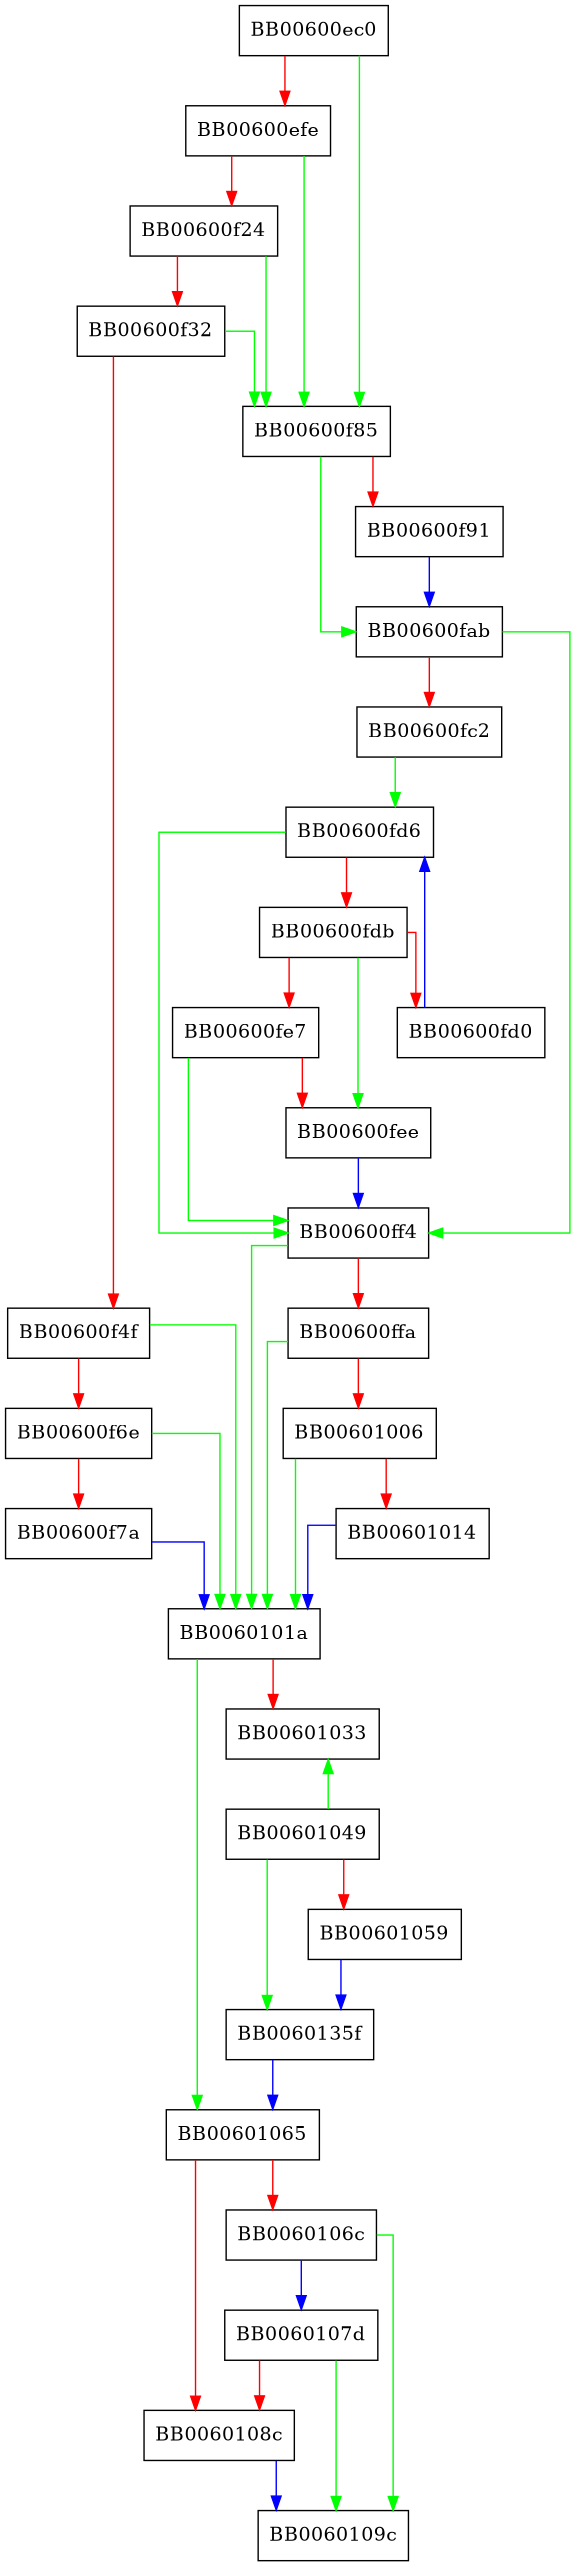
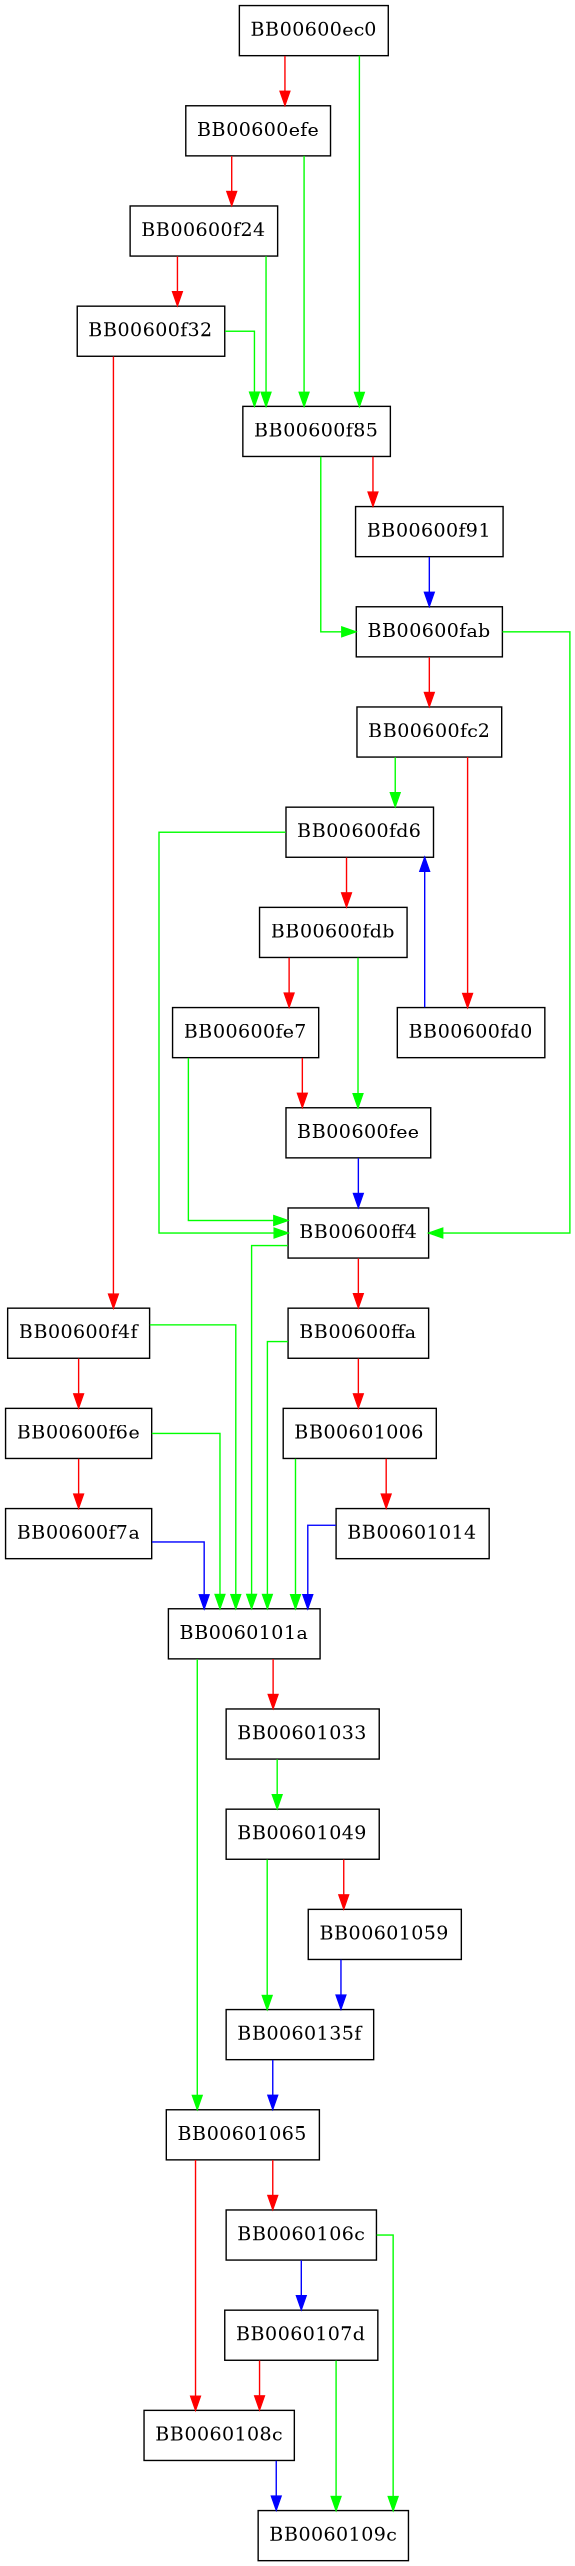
(416, 959) -> (468, 875)
(328, 1791) -> (277, 1777)
